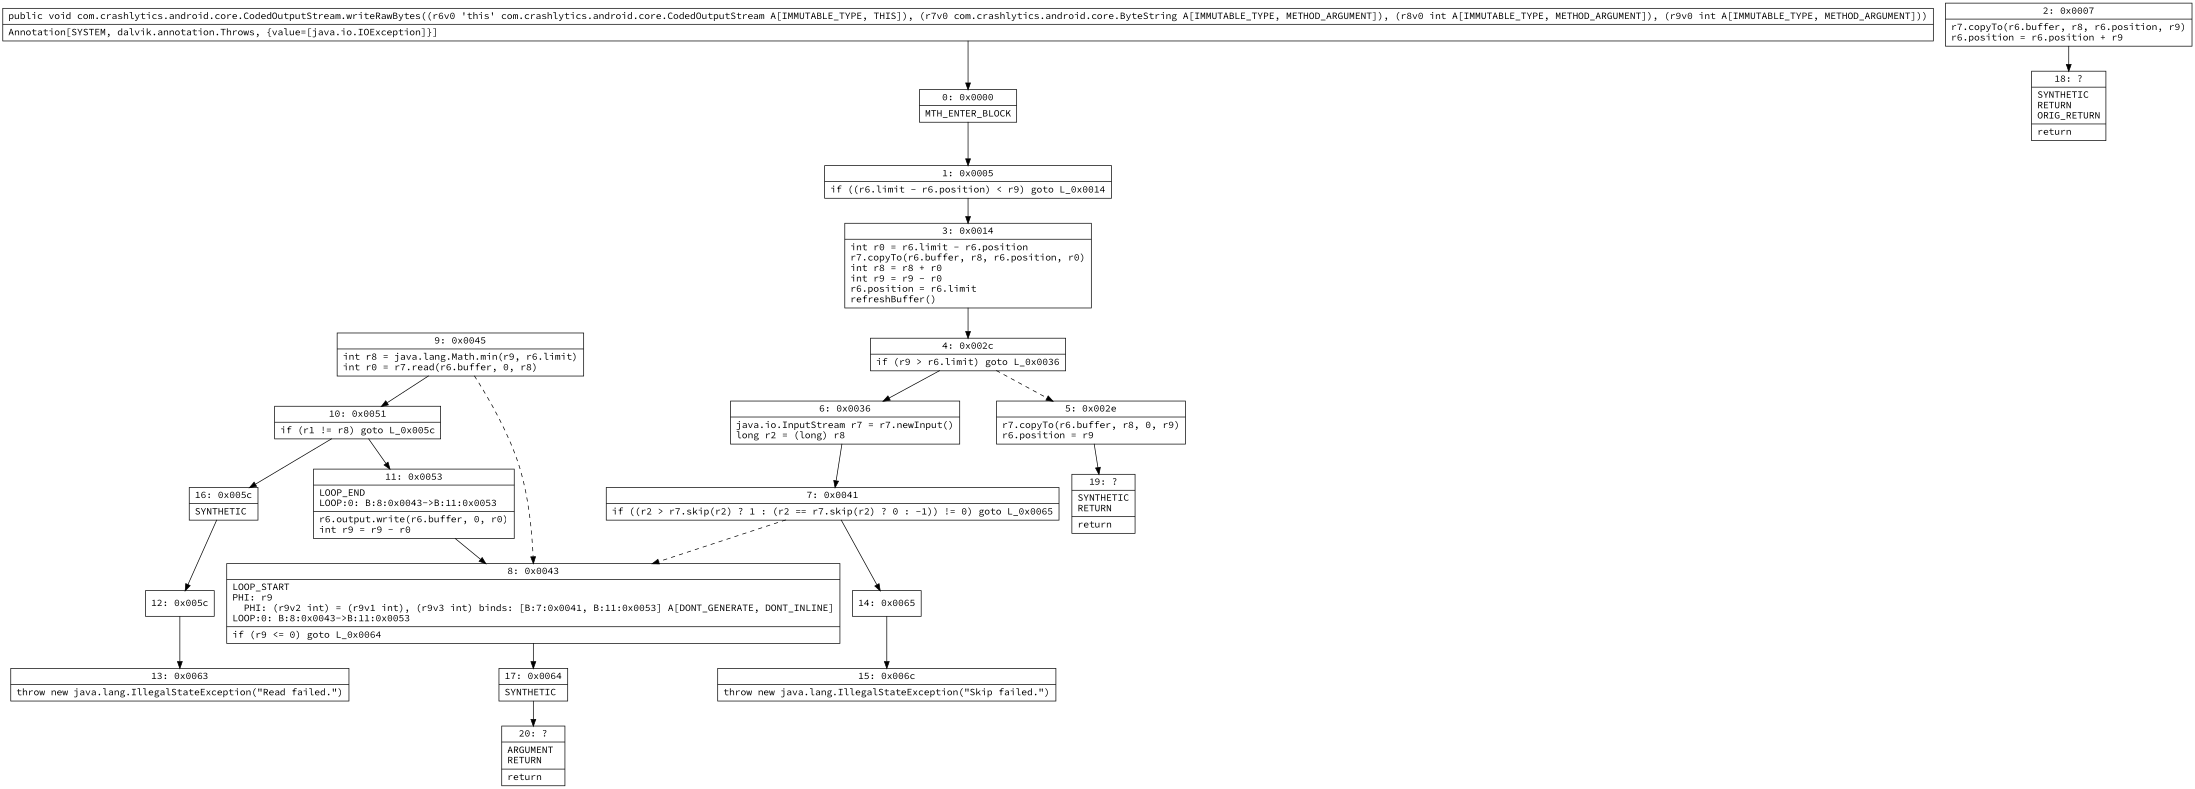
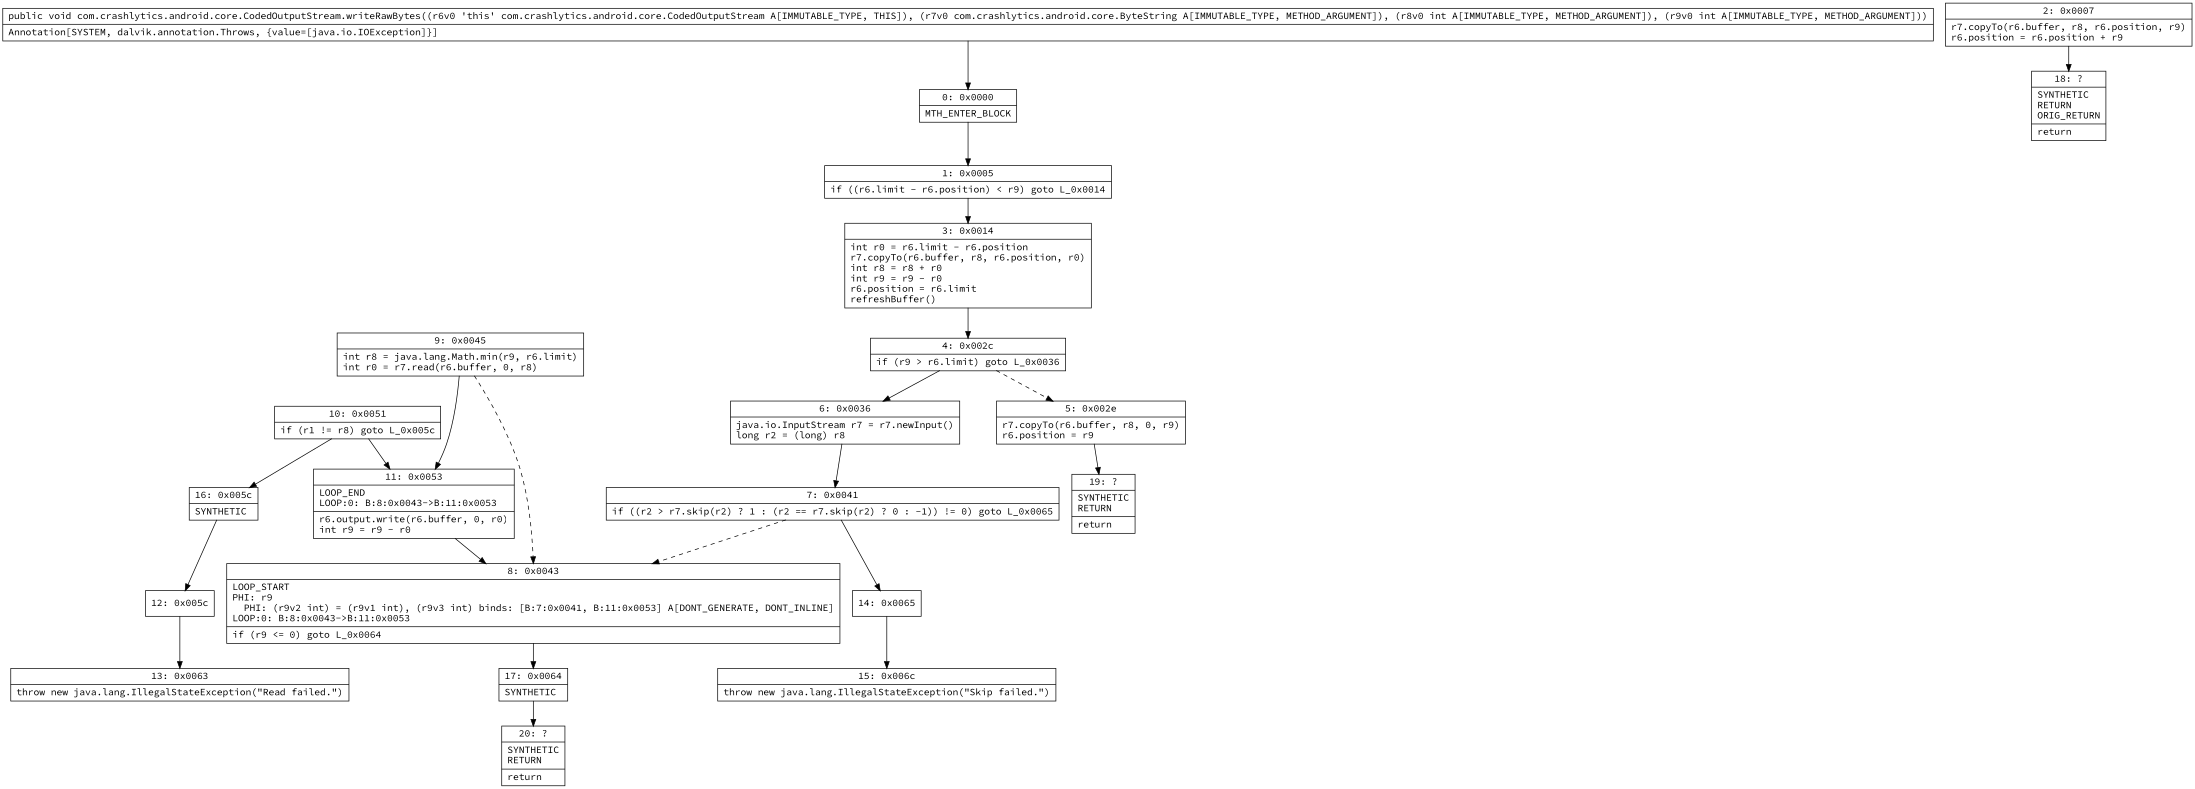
(408, 389) -> (453, 420)
(531, 750) -> (533, 750)
